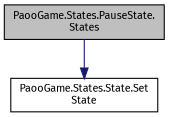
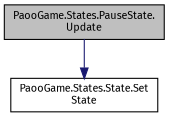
(84, 22) -> (84, 22)
